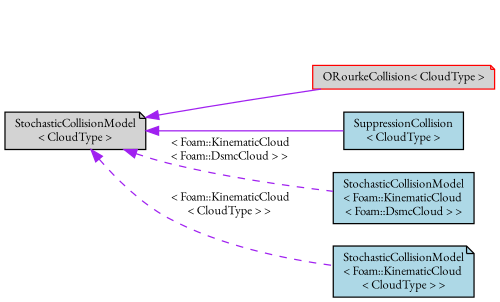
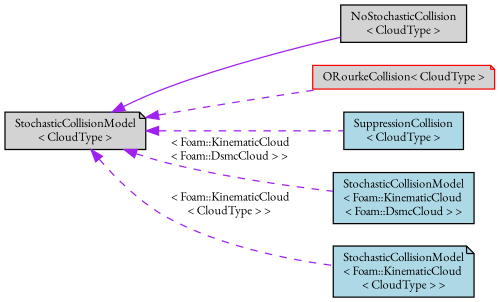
none -> (404, 24)
(240, 102) -> (240, 102)
(251, 131) -> (251, 131)
